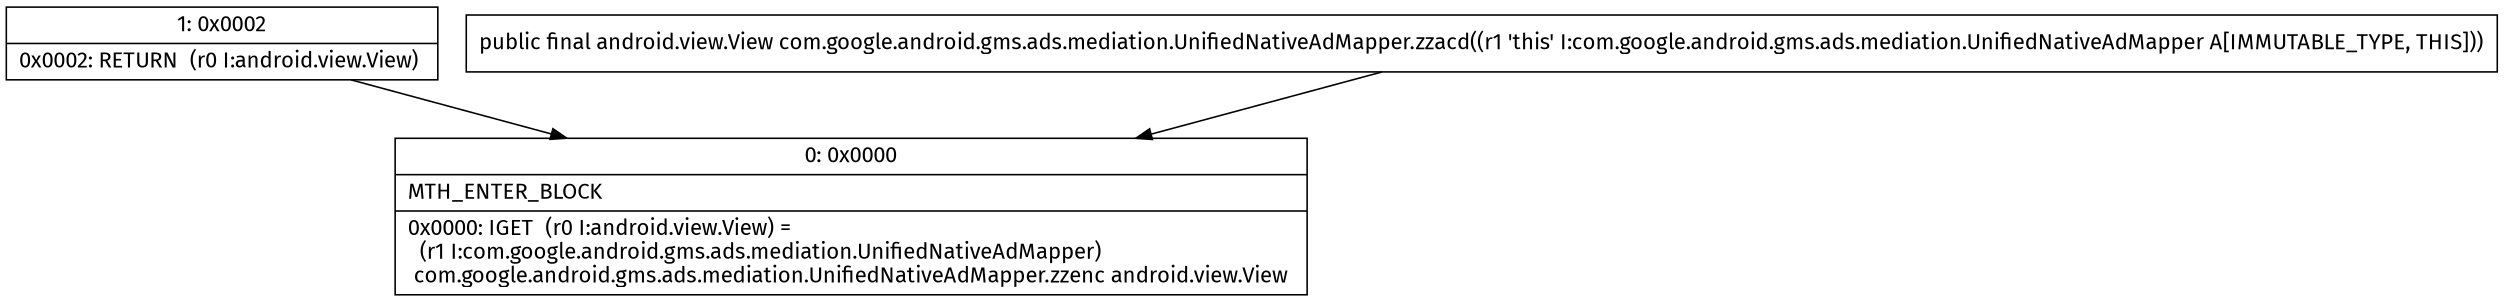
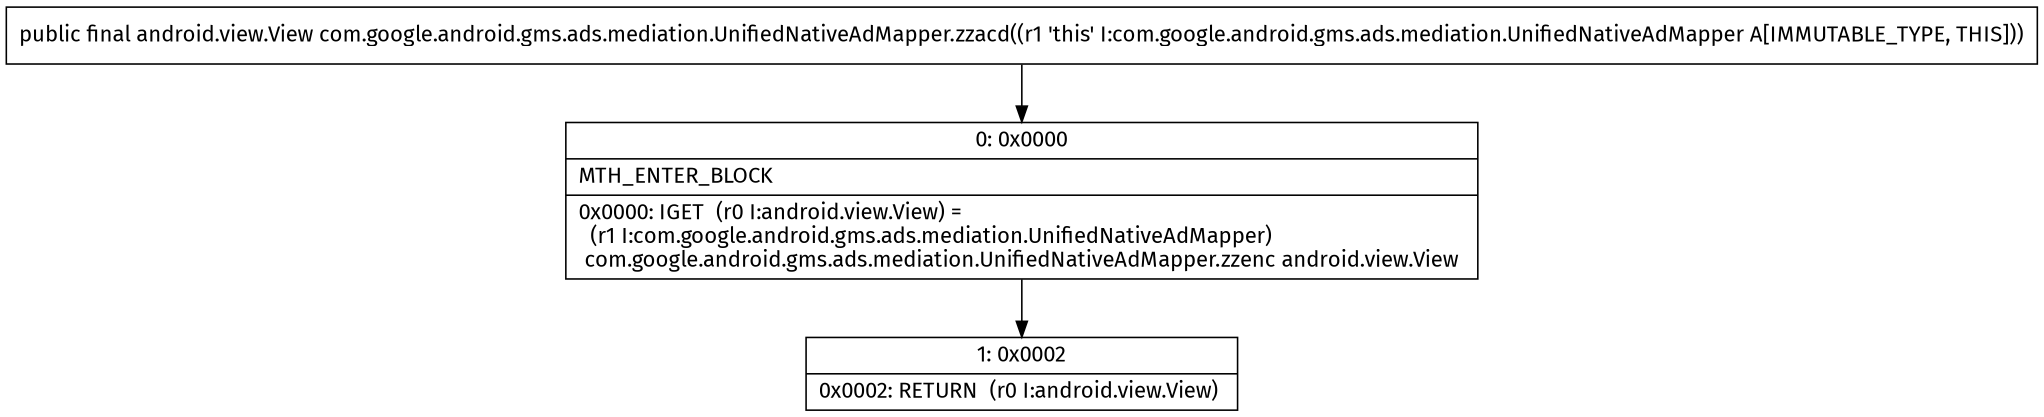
(451, 107) -> (1022, 300)
